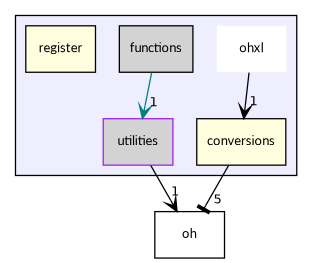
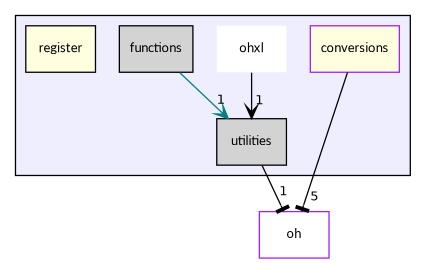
(247, 89) -> (252, 89)
(138, 142) -> (252, 142)
(241, 142) -> (355, 49)
(161, 184) -> (272, 185)
(190, 235) -> (294, 235)
